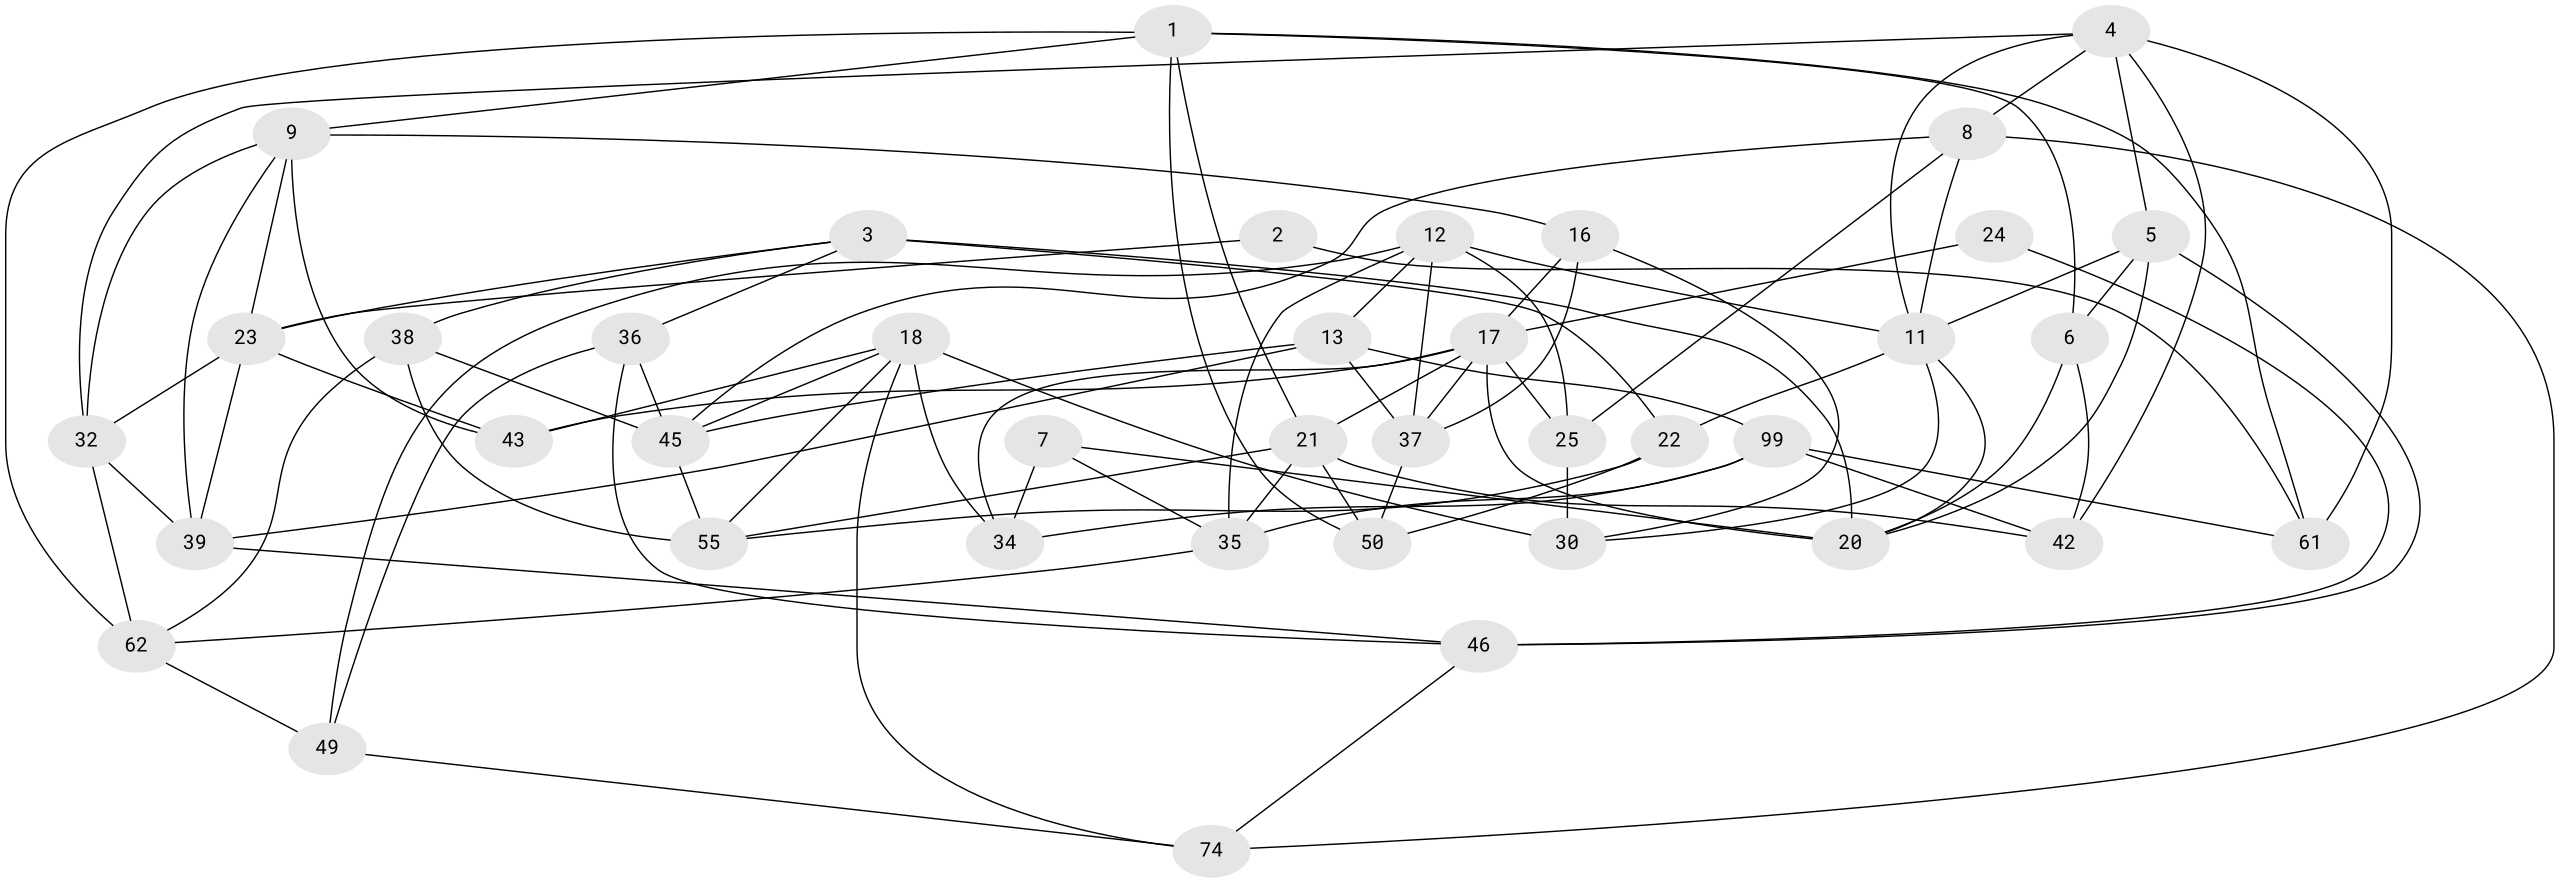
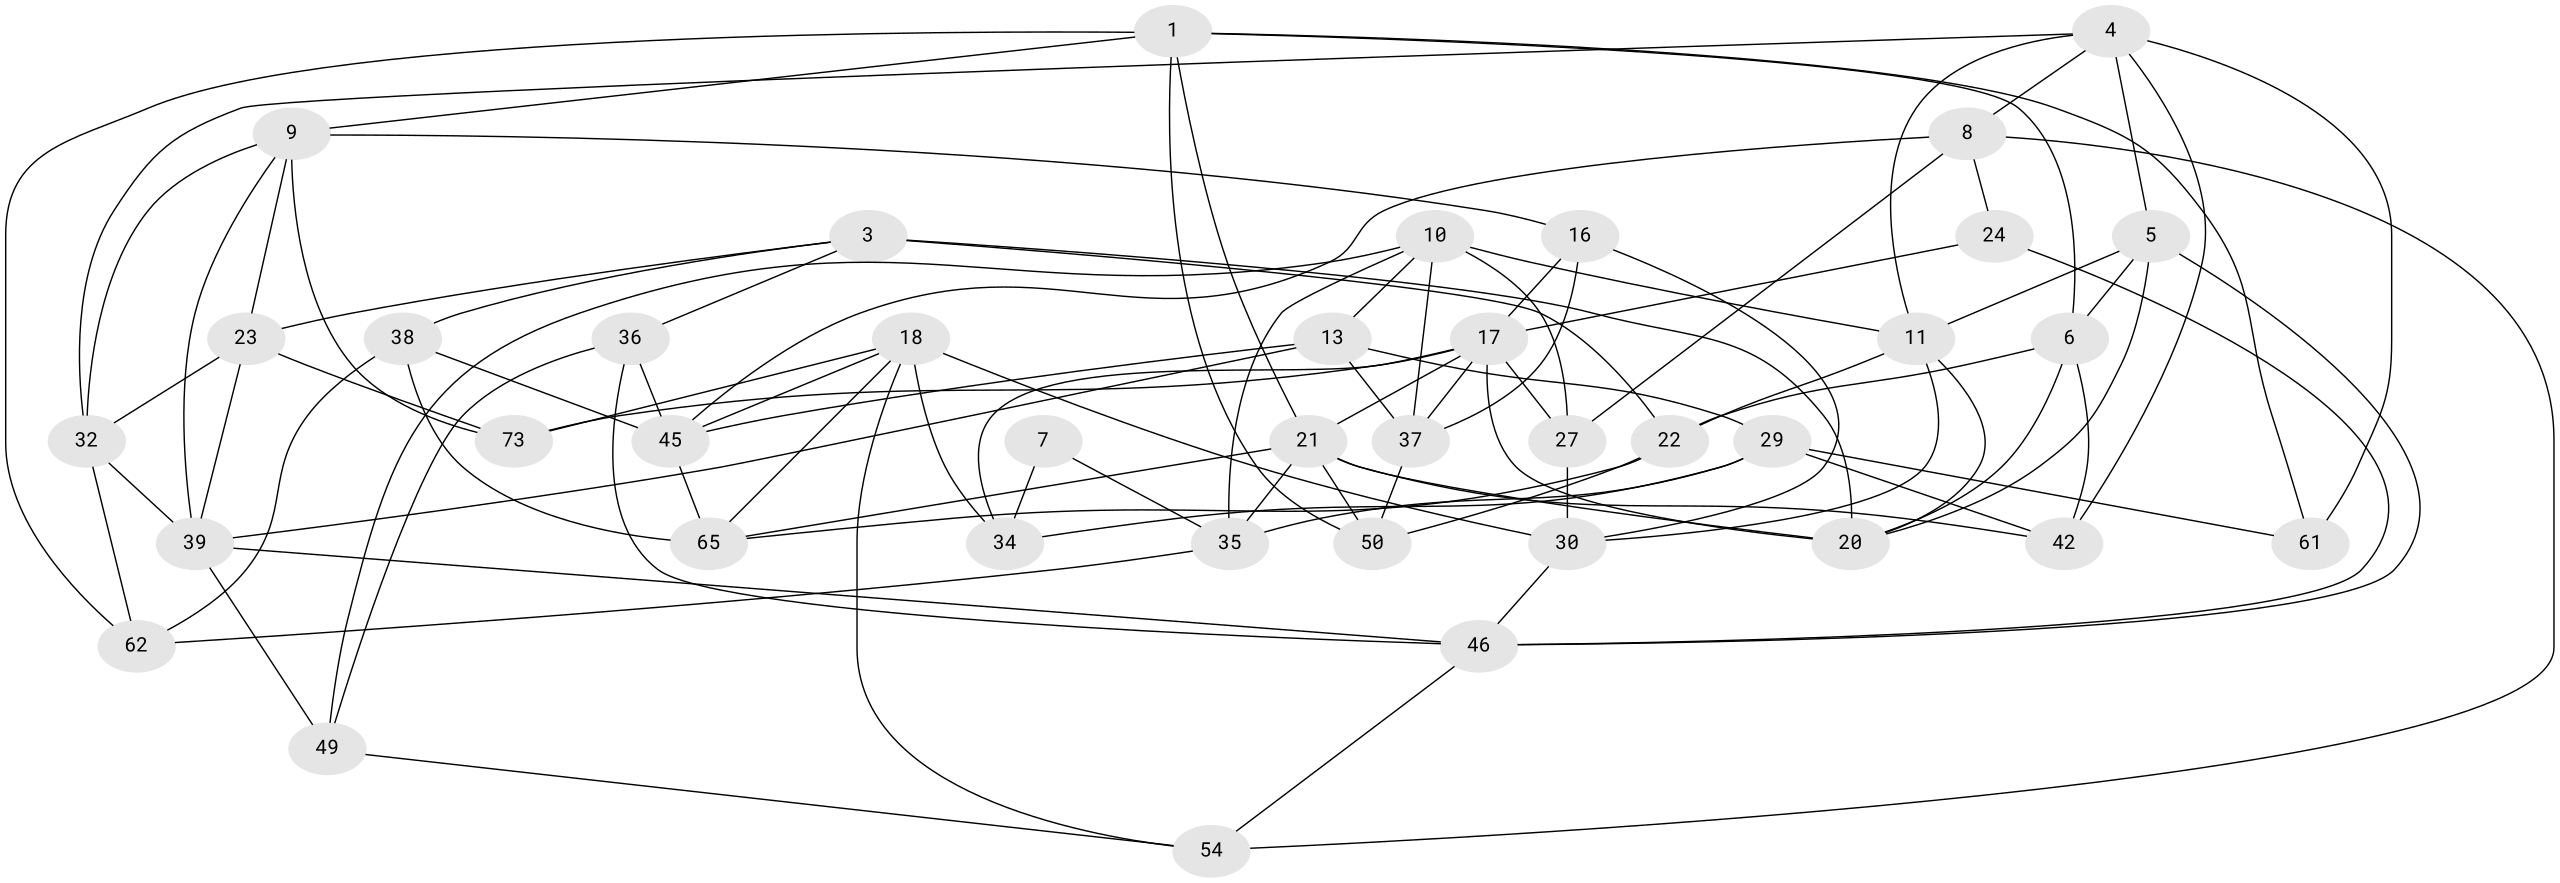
(1937, 235) -> (1981, 185)
(1278, 236) -> none
(1435, 236) -> (1435, 236)
none -> (1866, 383)
(514, 441) -> (514, 441)
(1567, 441) -> (1567, 441)
(1772, 441) -> (1772, 441)
(1411, 488) -> (1574, 507)
(709, 544) -> (709, 544)
none -> (1523, 595)
(232, 697) -> (261, 646)
(1211, 851) -> (1211, 851)
